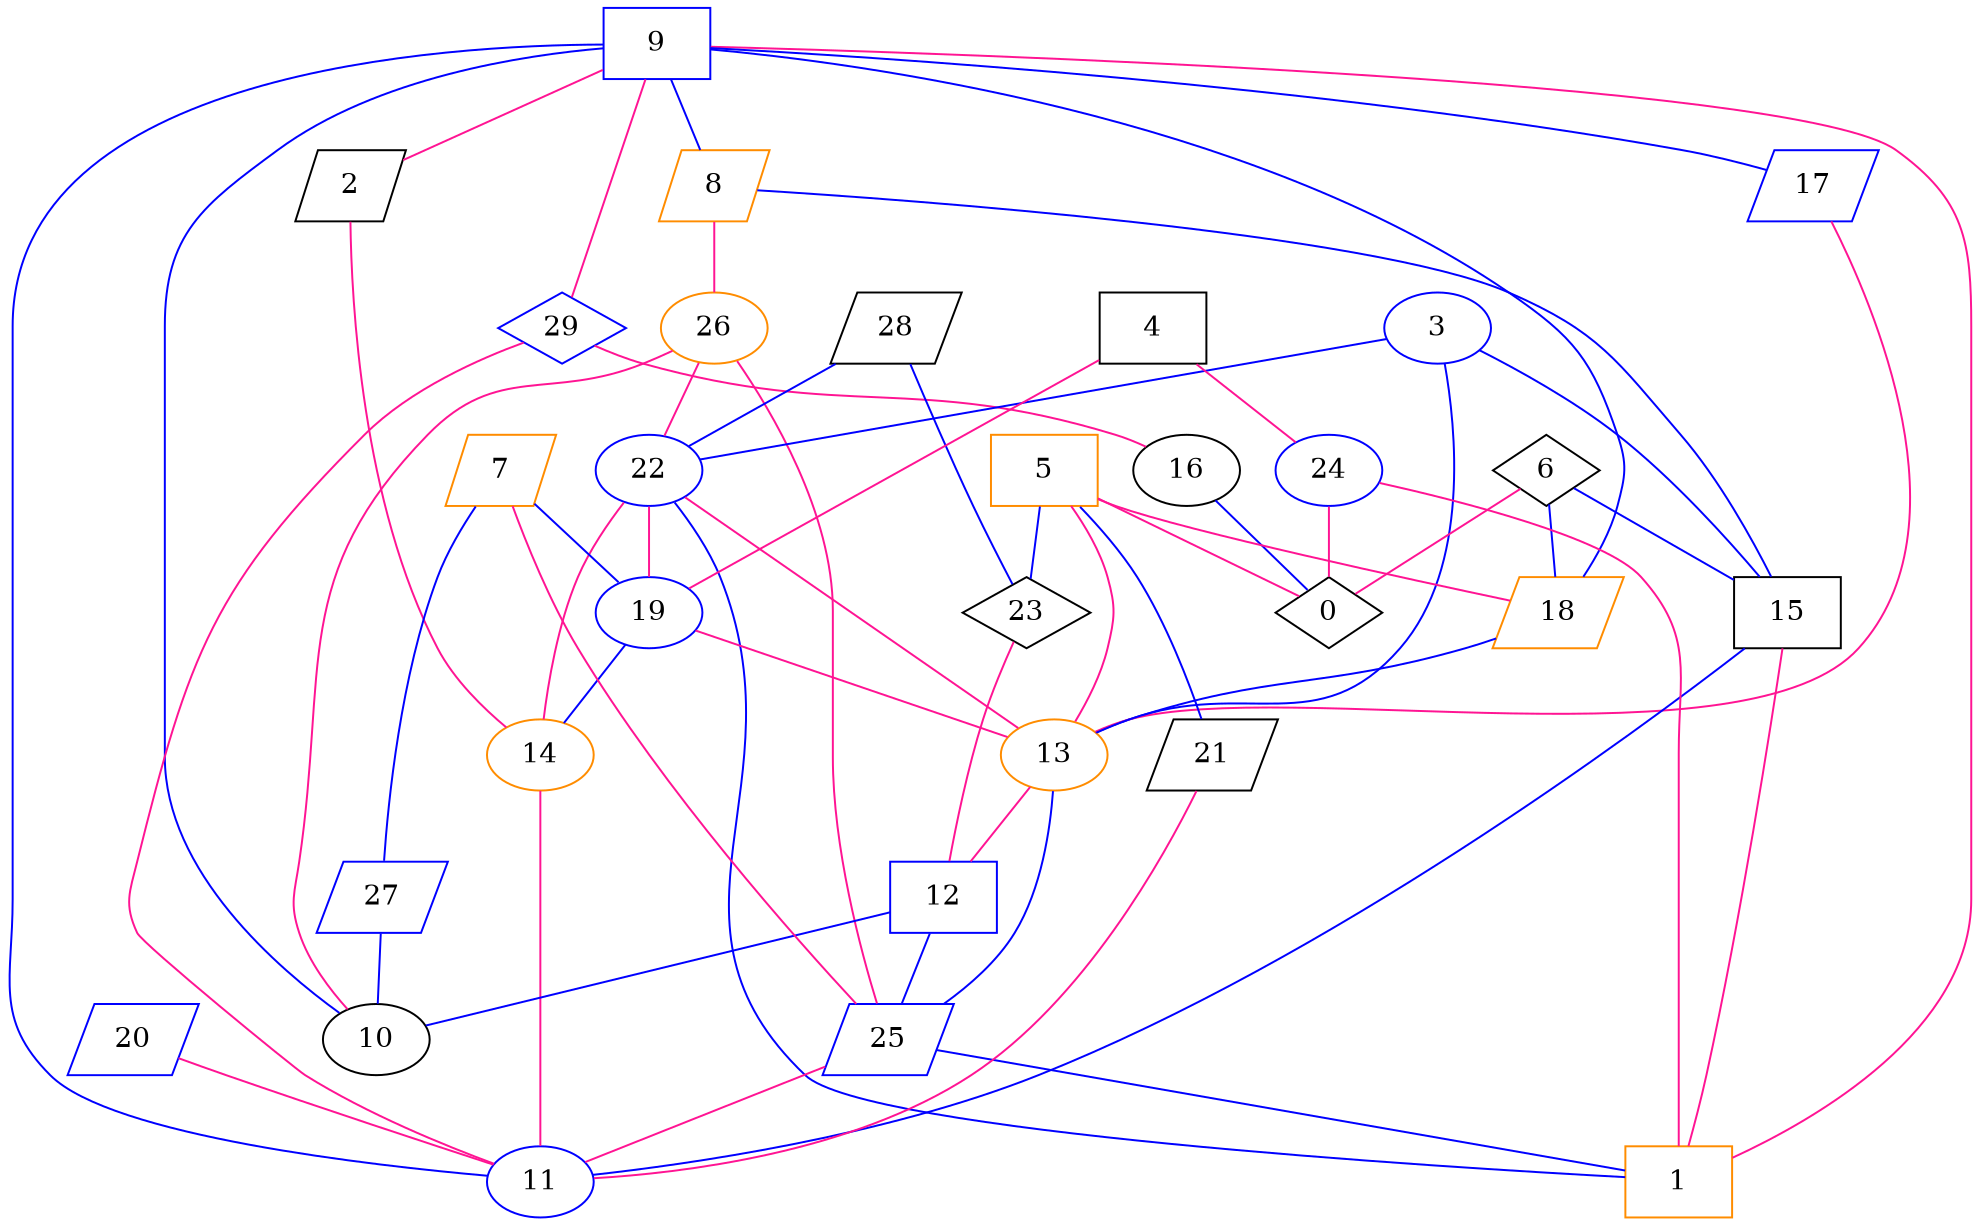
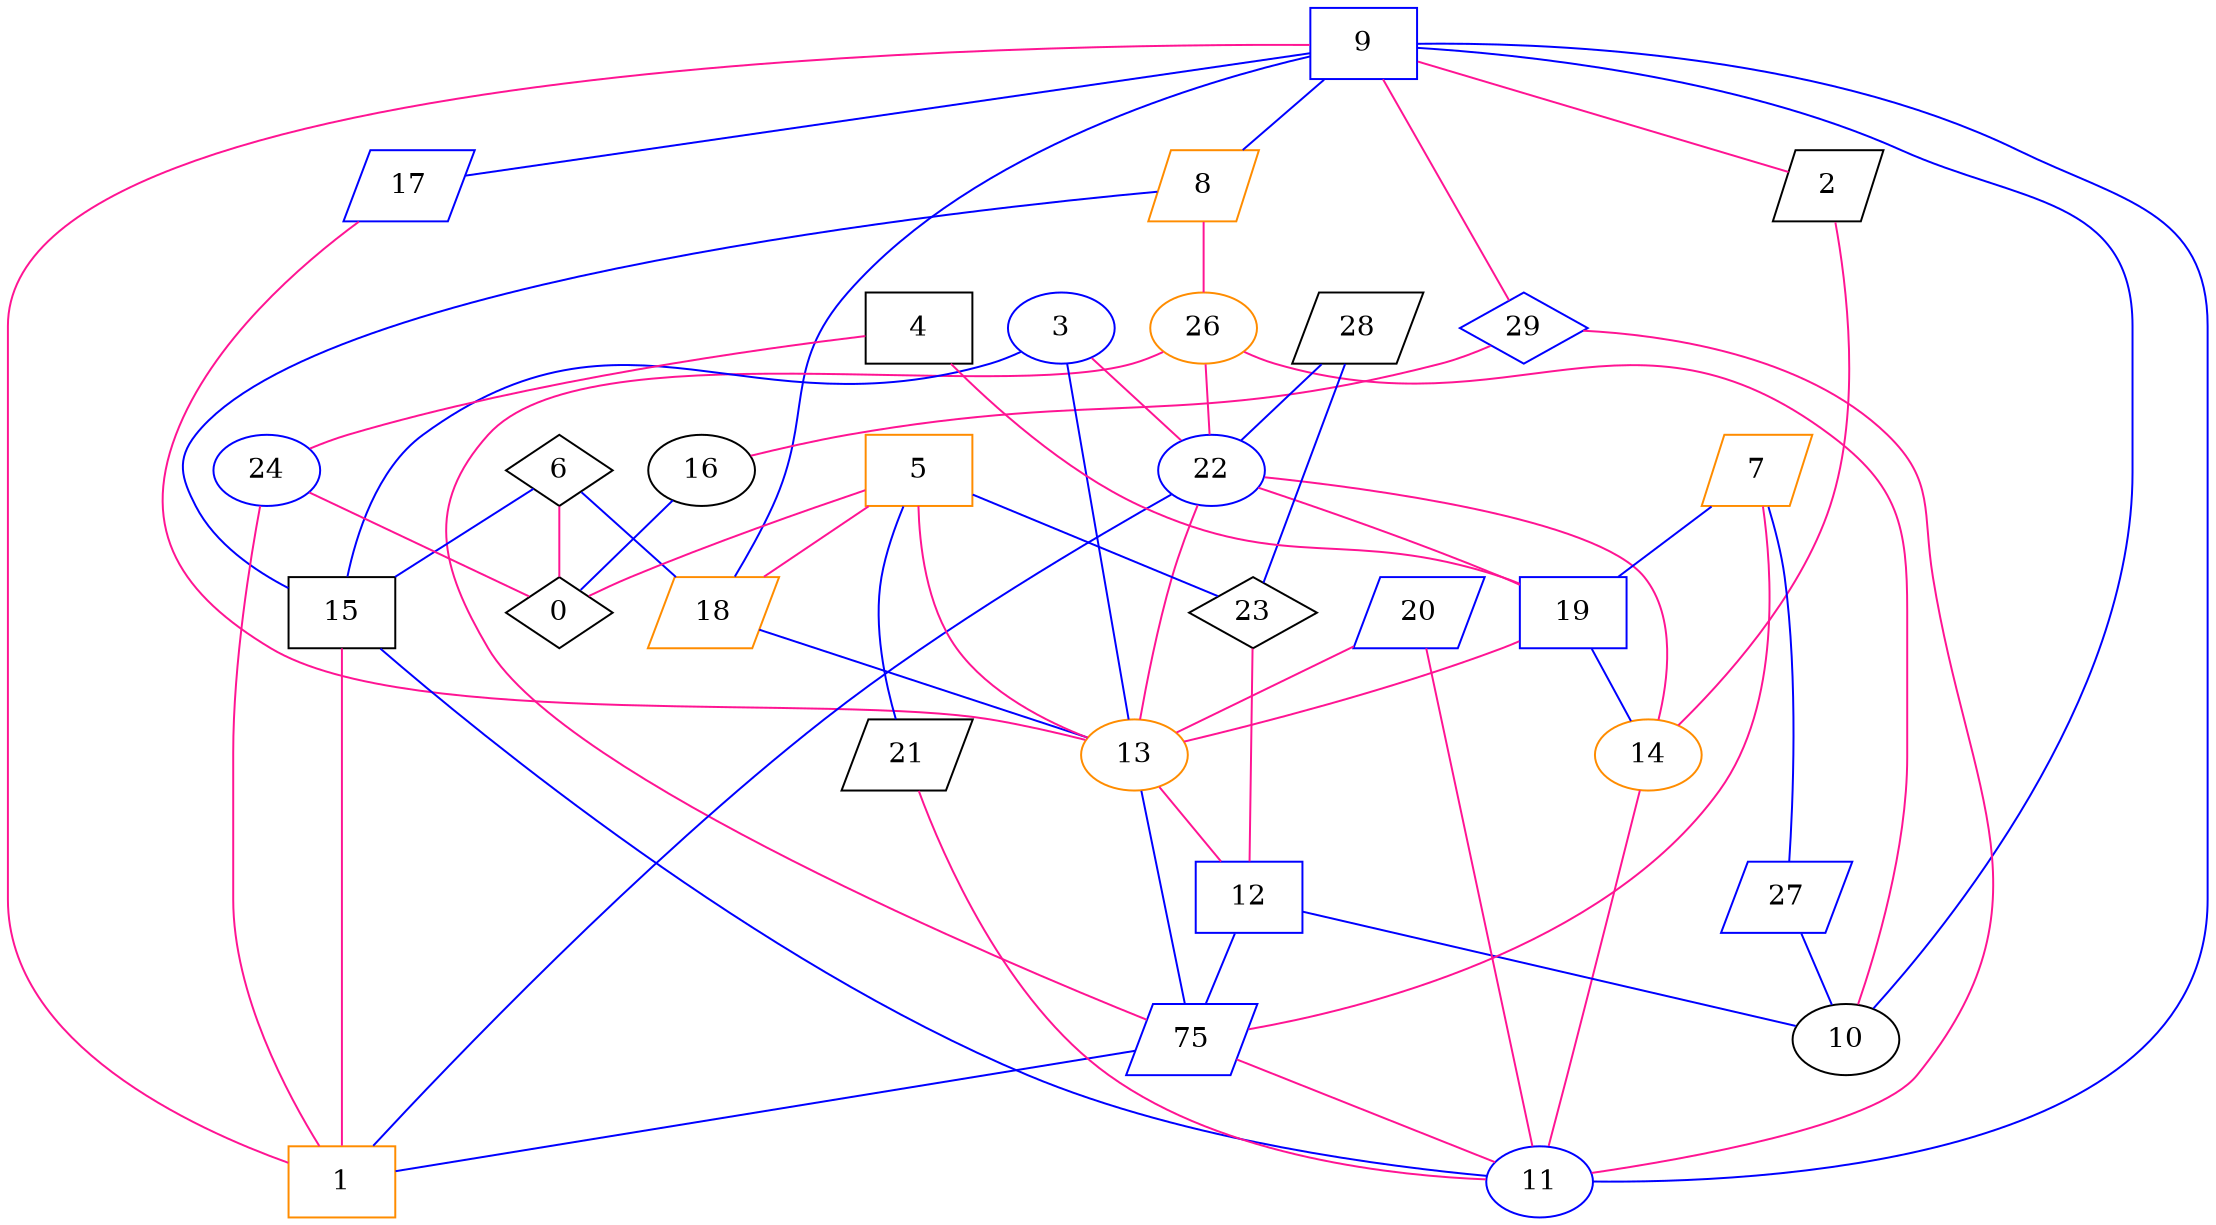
(1060, 396) -> (1132, 395)
(649, 613) -> (1573, 613)
none -> (1265, 689)
(888, 1040) -> (1192, 1040)
